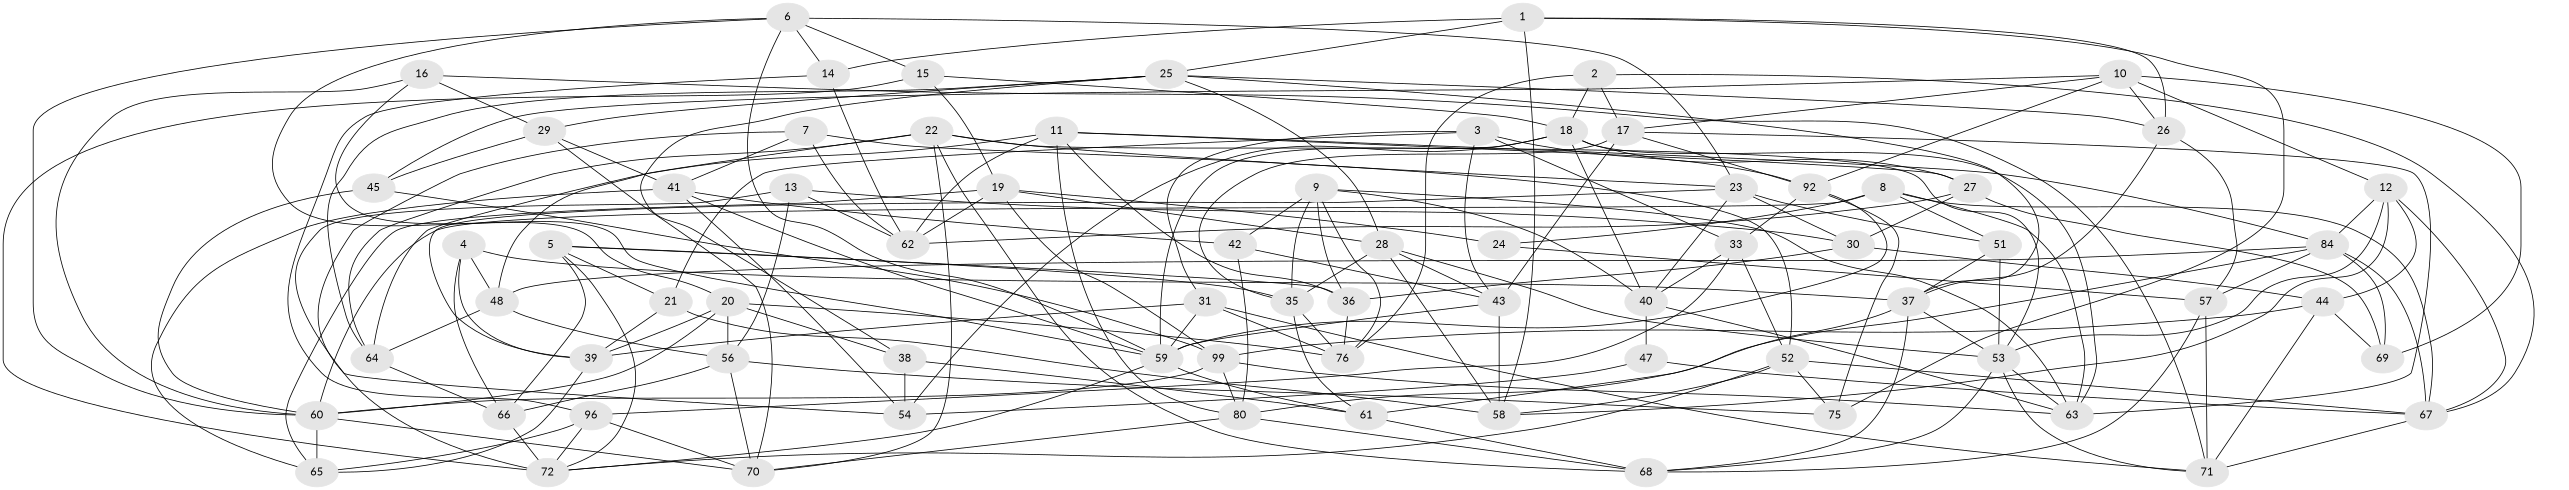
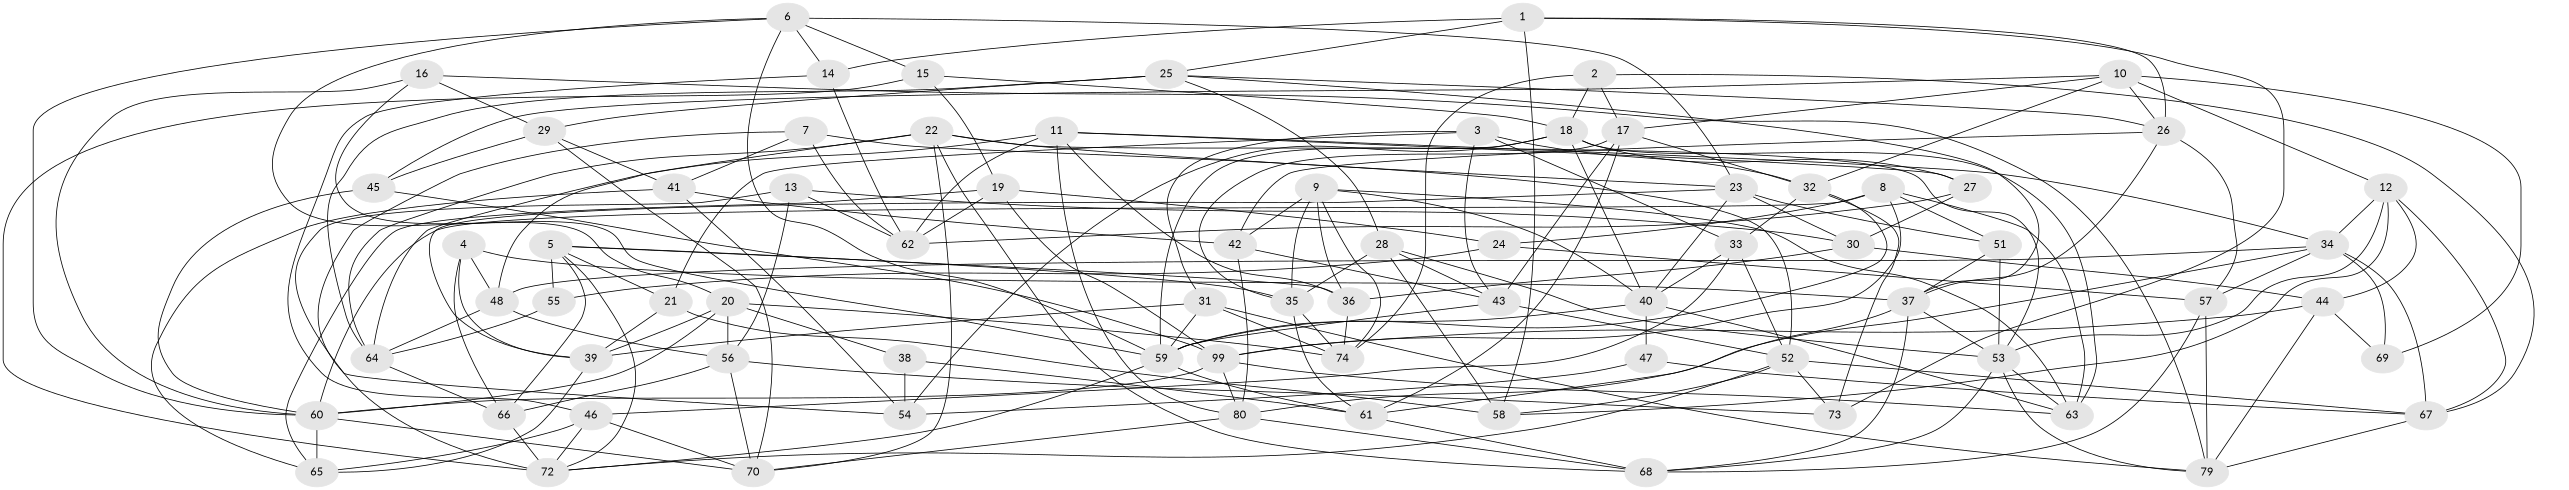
(731, 126) -> none
none -> (1700, 146)
(2293, 156) -> (1541, 300)
(1810, 188) -> (1810, 188)
(2214, 208) -> (1606, 337)
(1190, 217) -> none
(2202, 245) -> none
(2327, 245) -> (2327, 245)
(938, 287) -> (1468, 320)
none -> (554, 302)
(1343, 359) -> (1343, 359)
(1499, 359) -> (1674, 336)
(591, 416) -> (591, 416)
(1835, 416) -> (1835, 416)
(2207, 473) -> (2207, 473)
